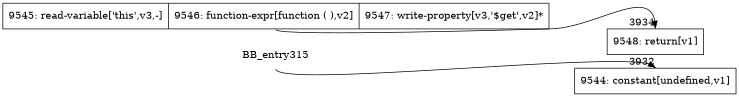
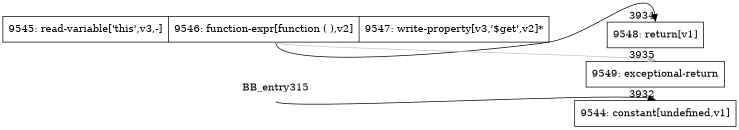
none -> (655, 74)
